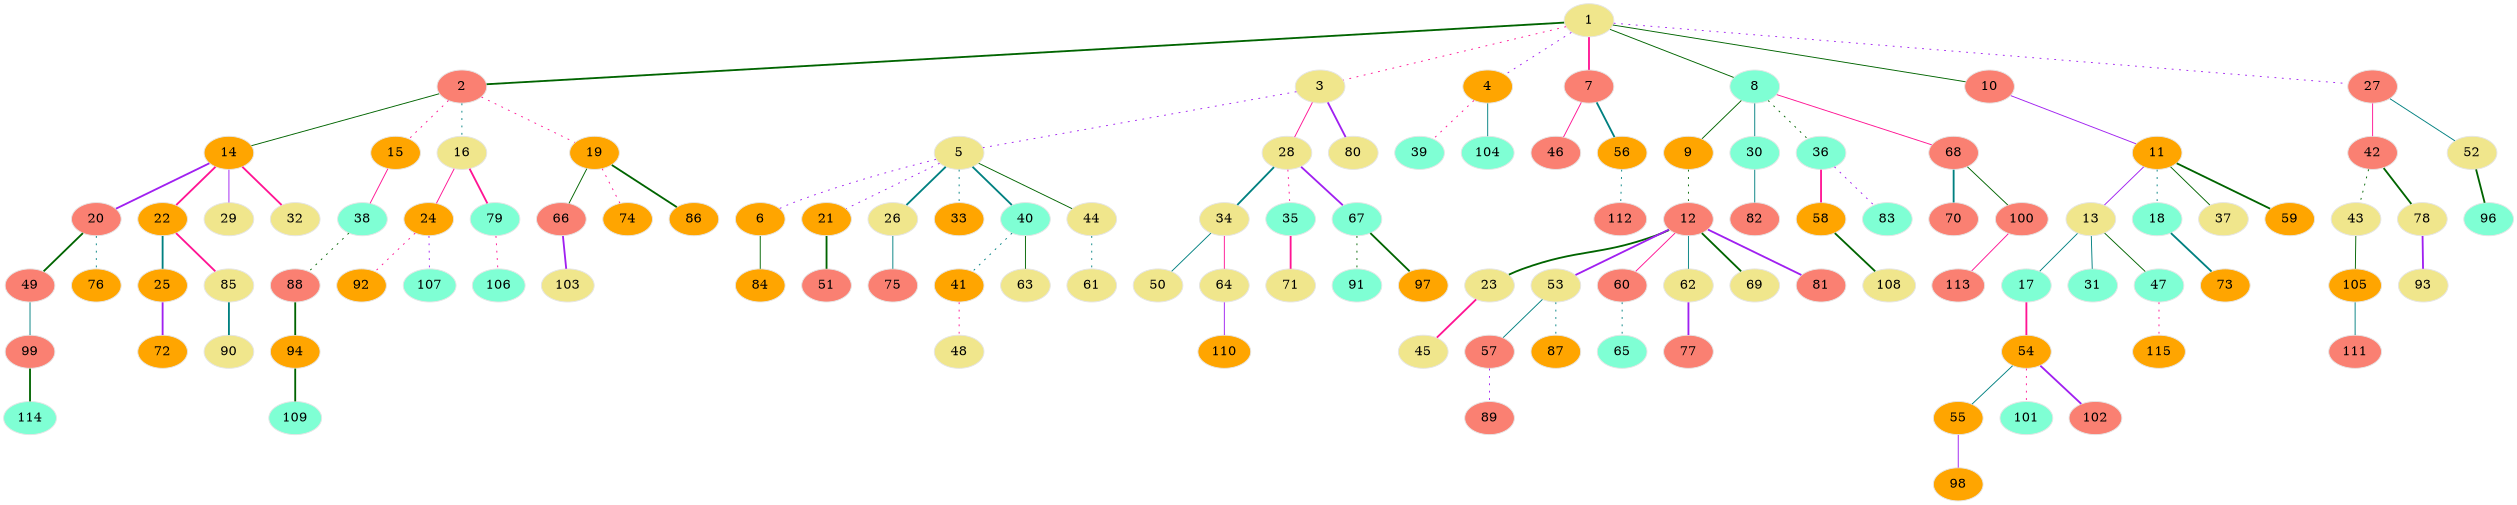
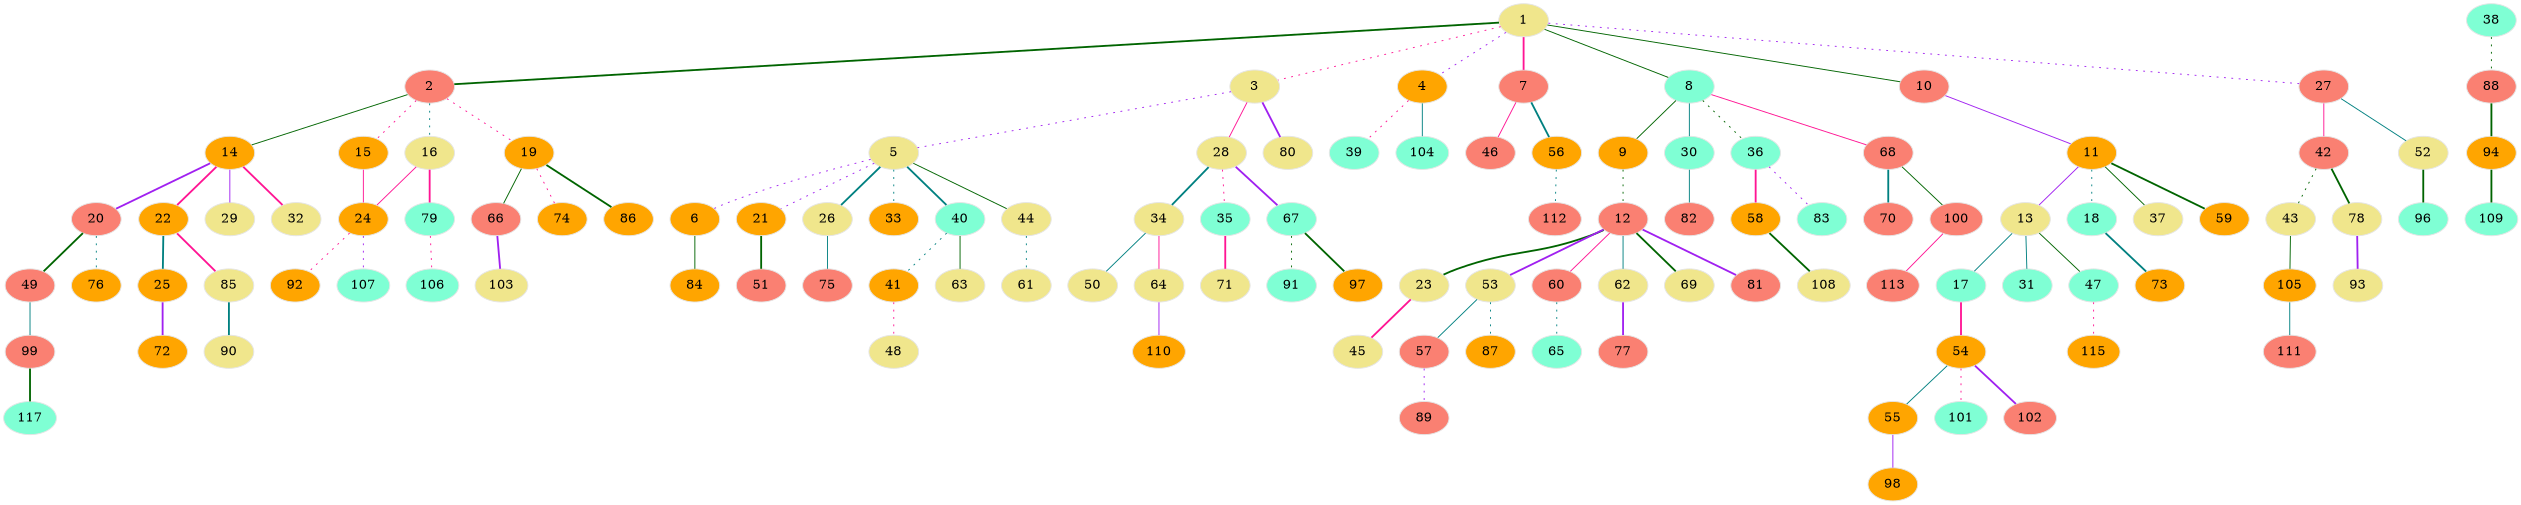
(379, 186) -> (363, 186)
(30, 418) -> (30, 418)
